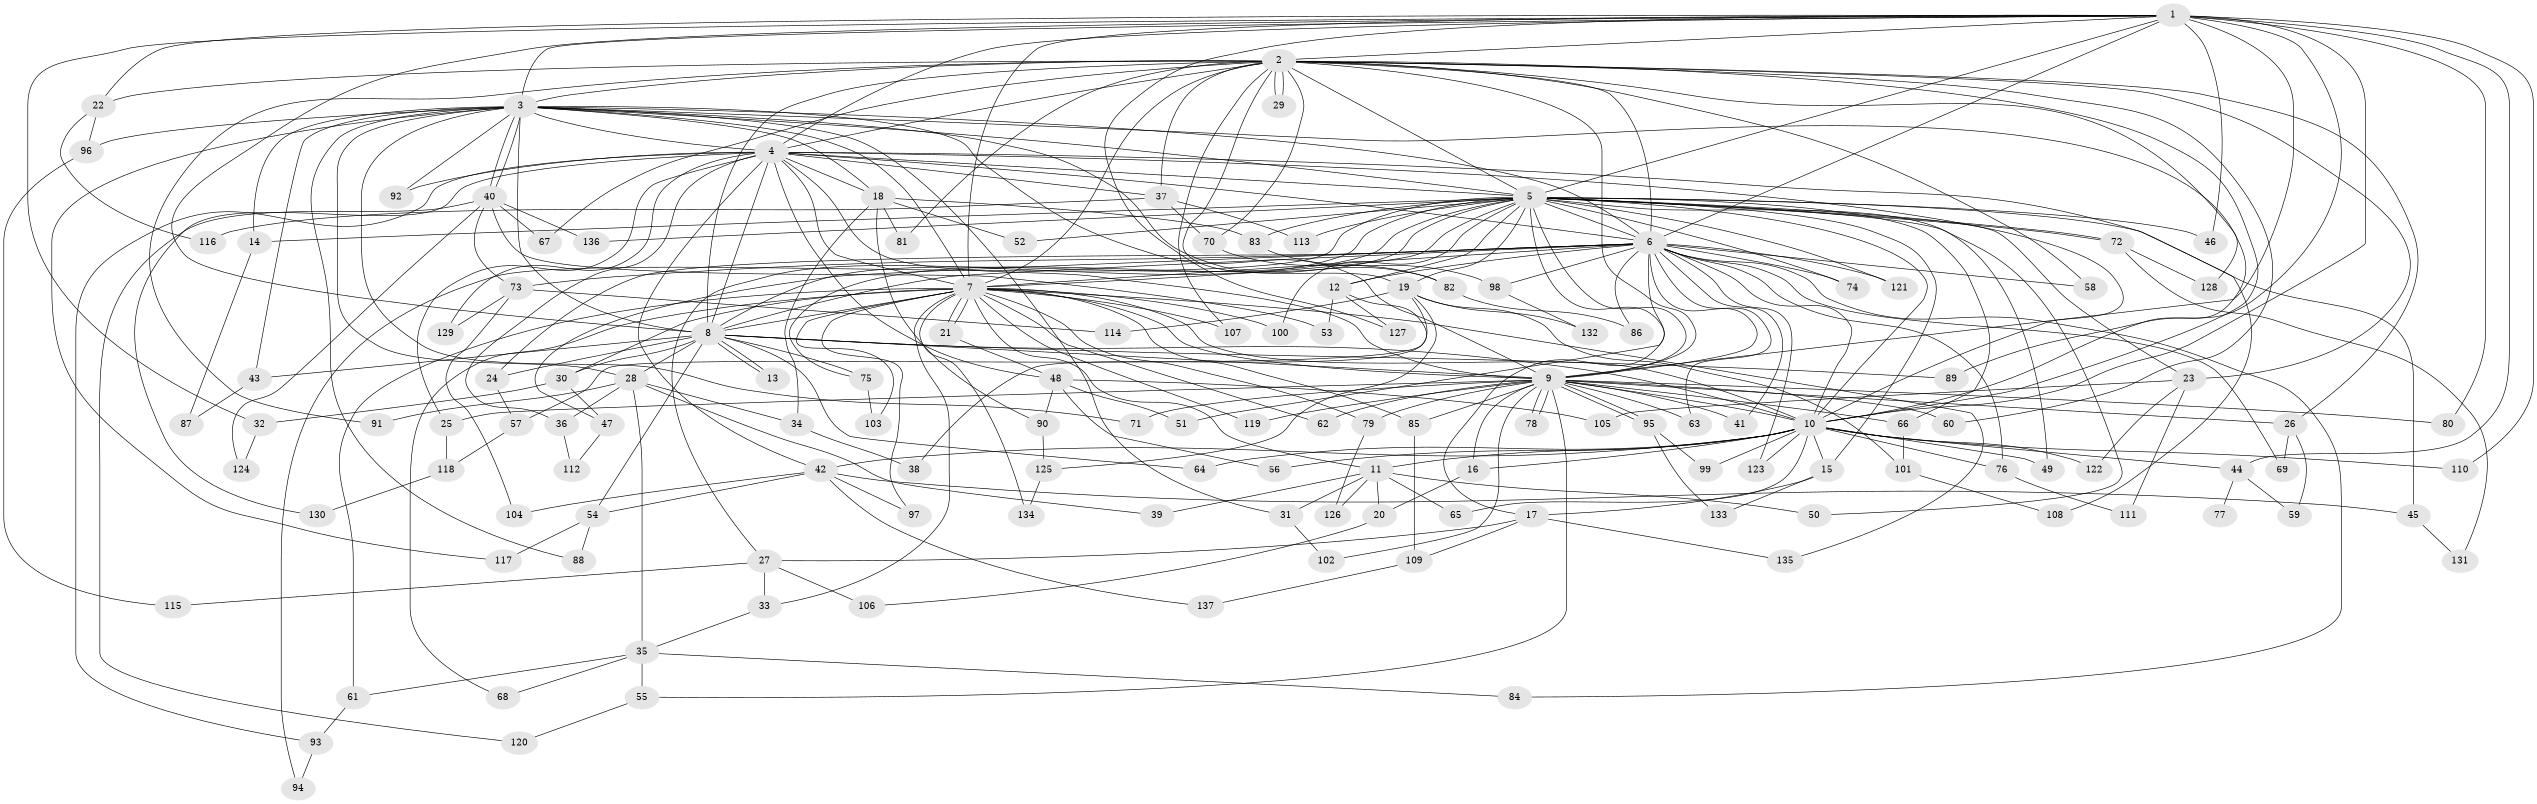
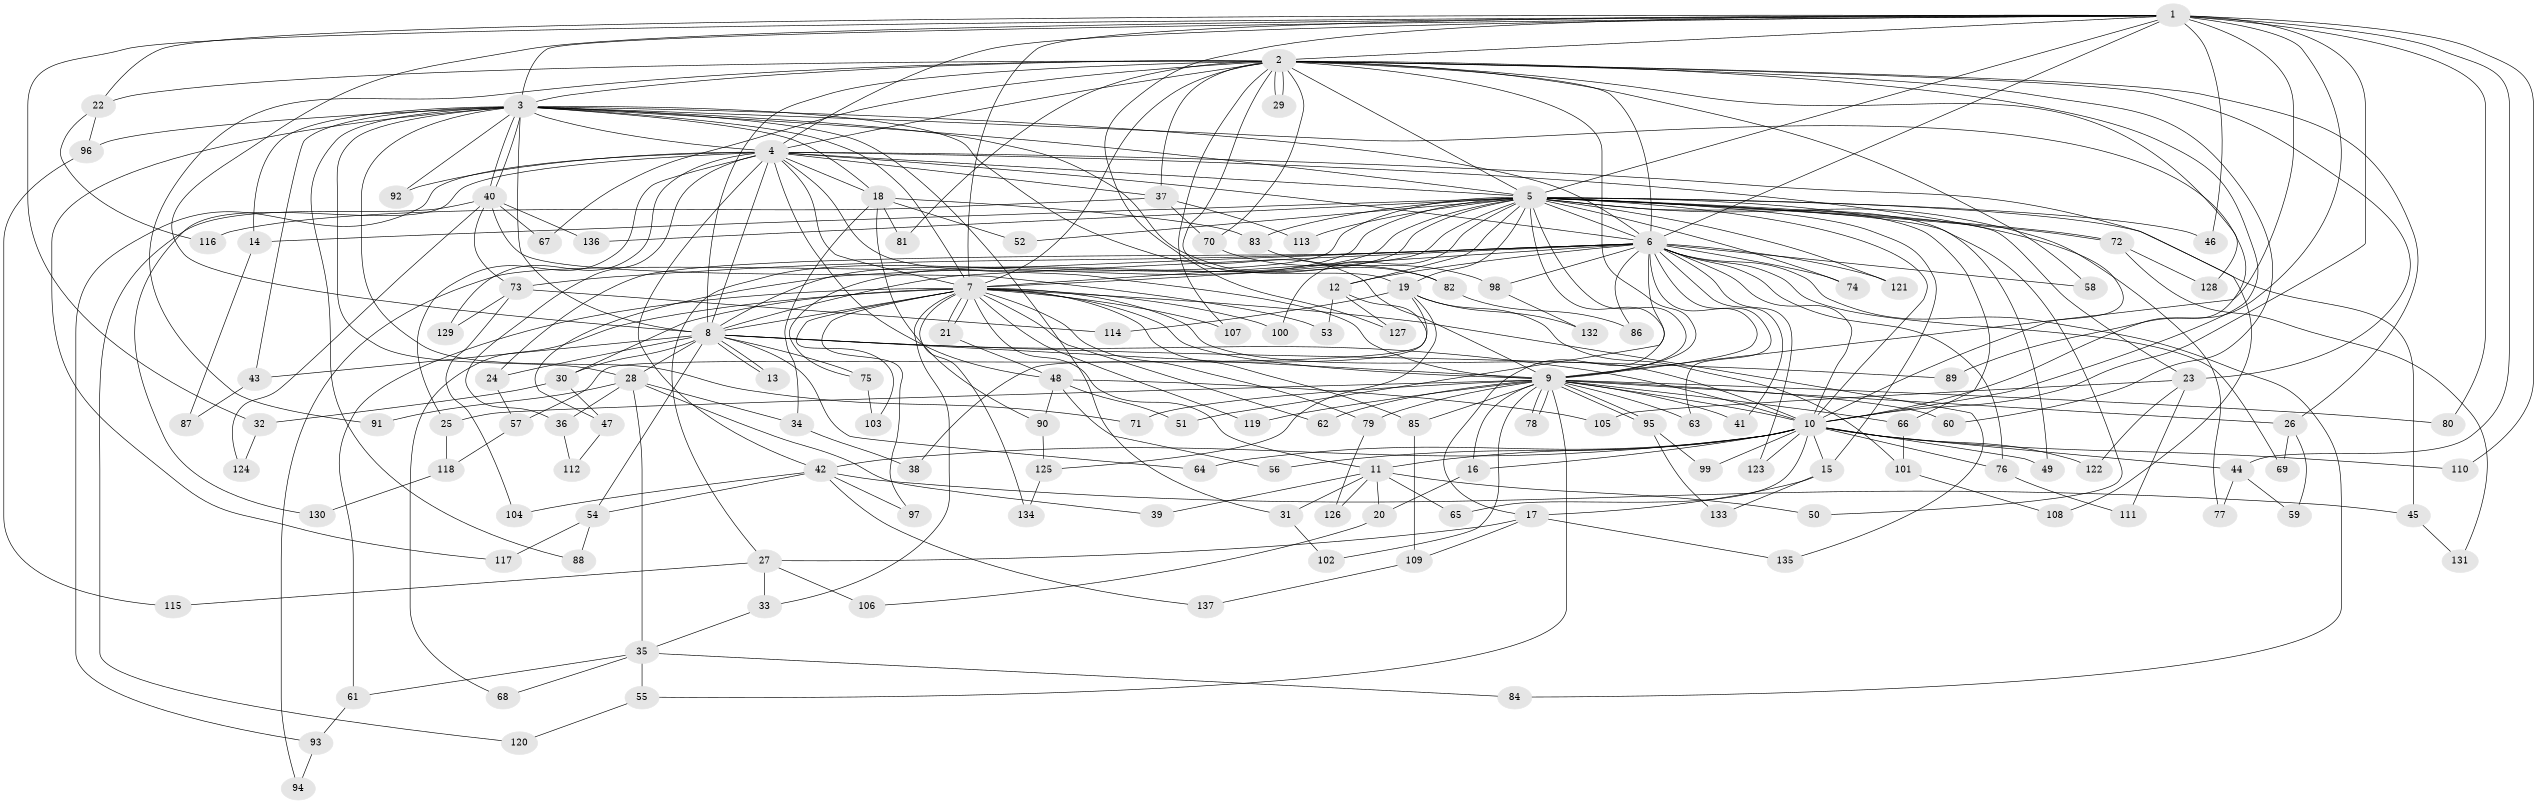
none -> (1951, 217)
